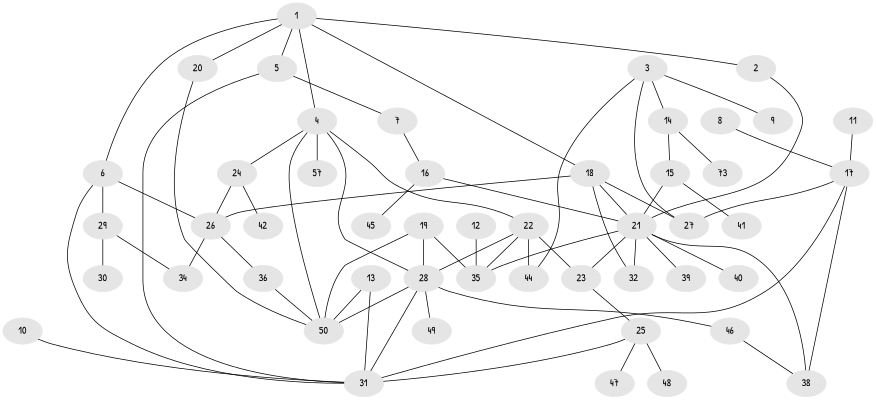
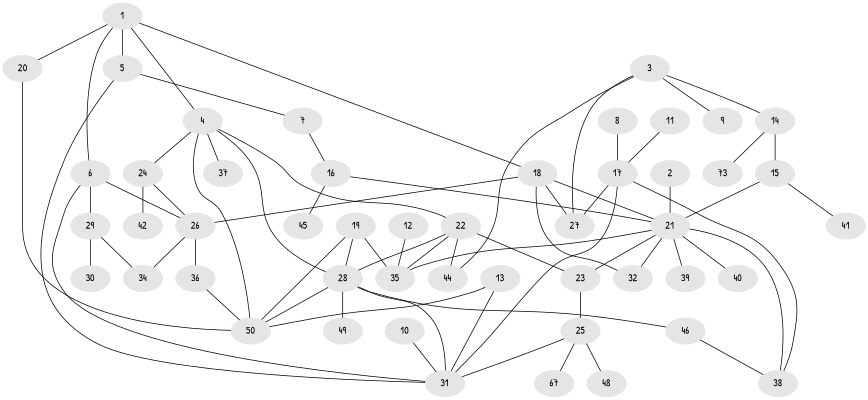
(527, 39) -> none
(317, 174) -> (223, 174)
(615, 384) -> (554, 384)
